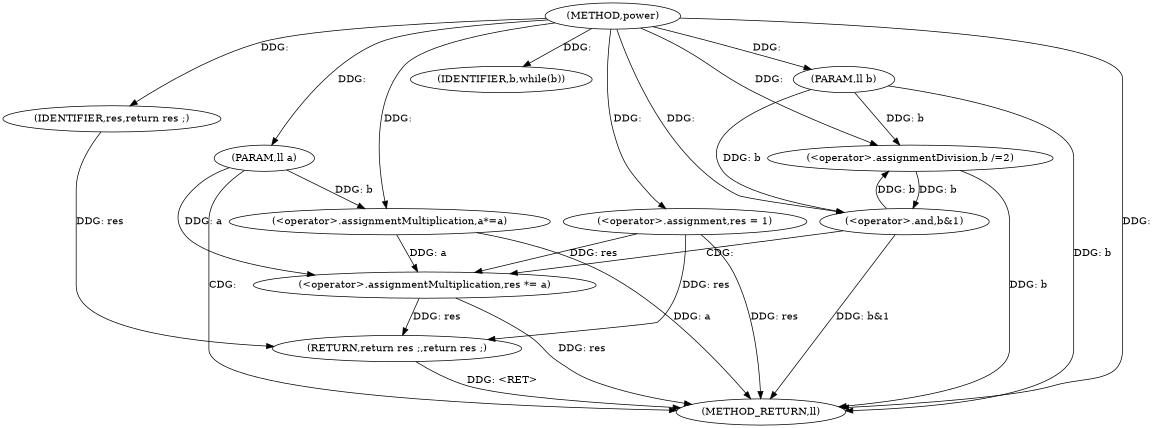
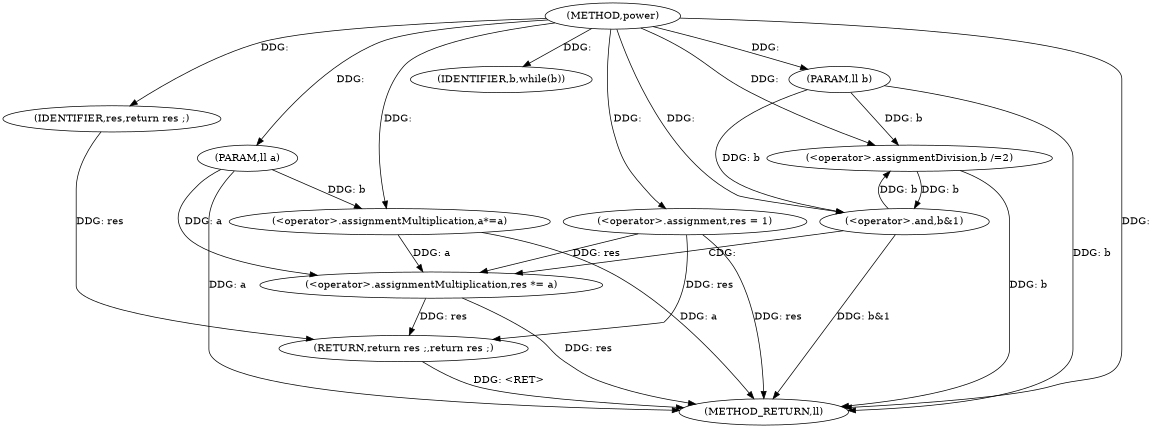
(225, 285) -> (228, 285)
